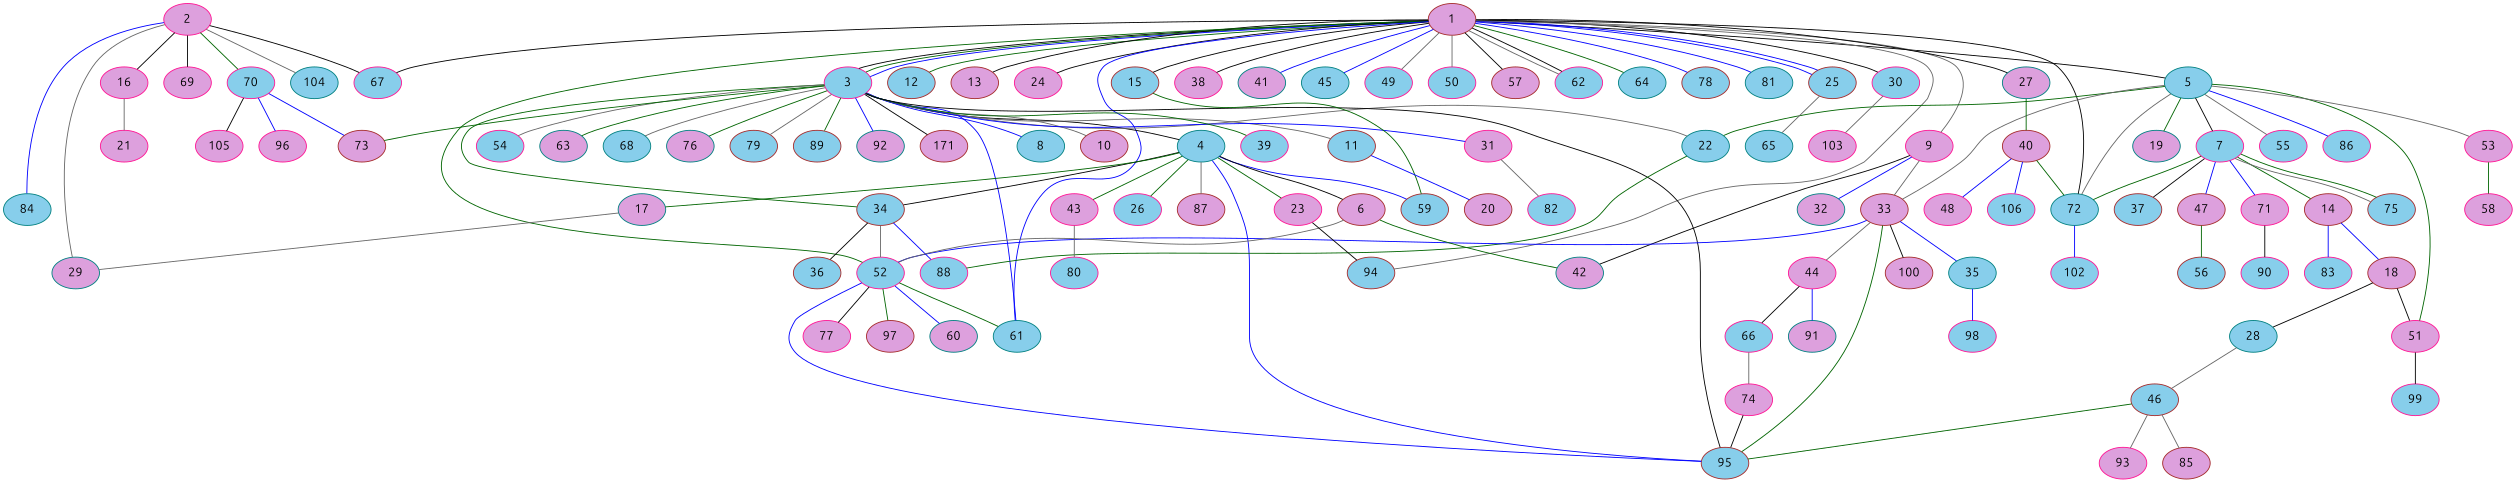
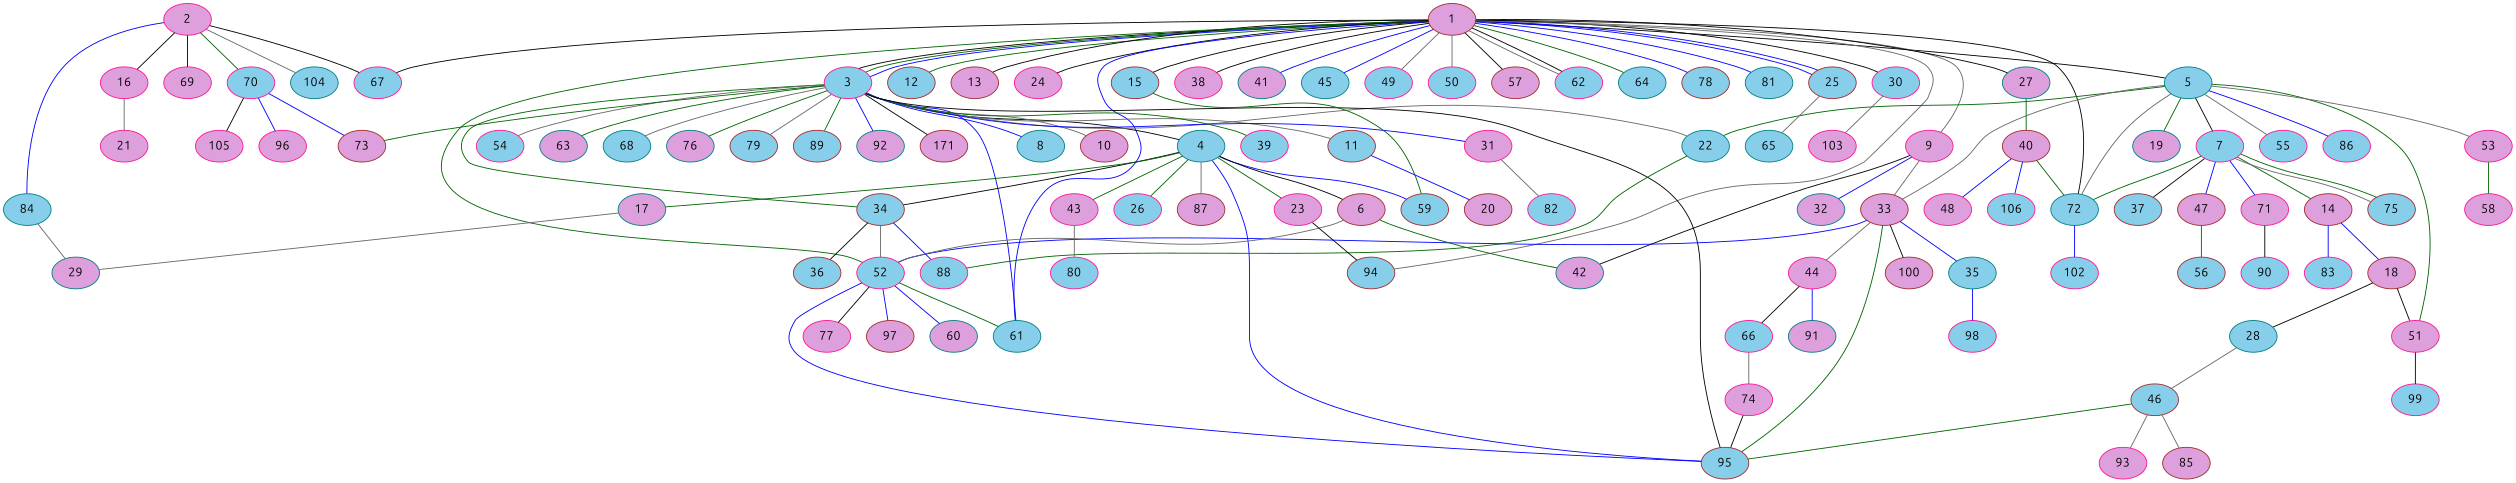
(71, 117) -> (52, 241)
(885, 305) -> (885, 305)
